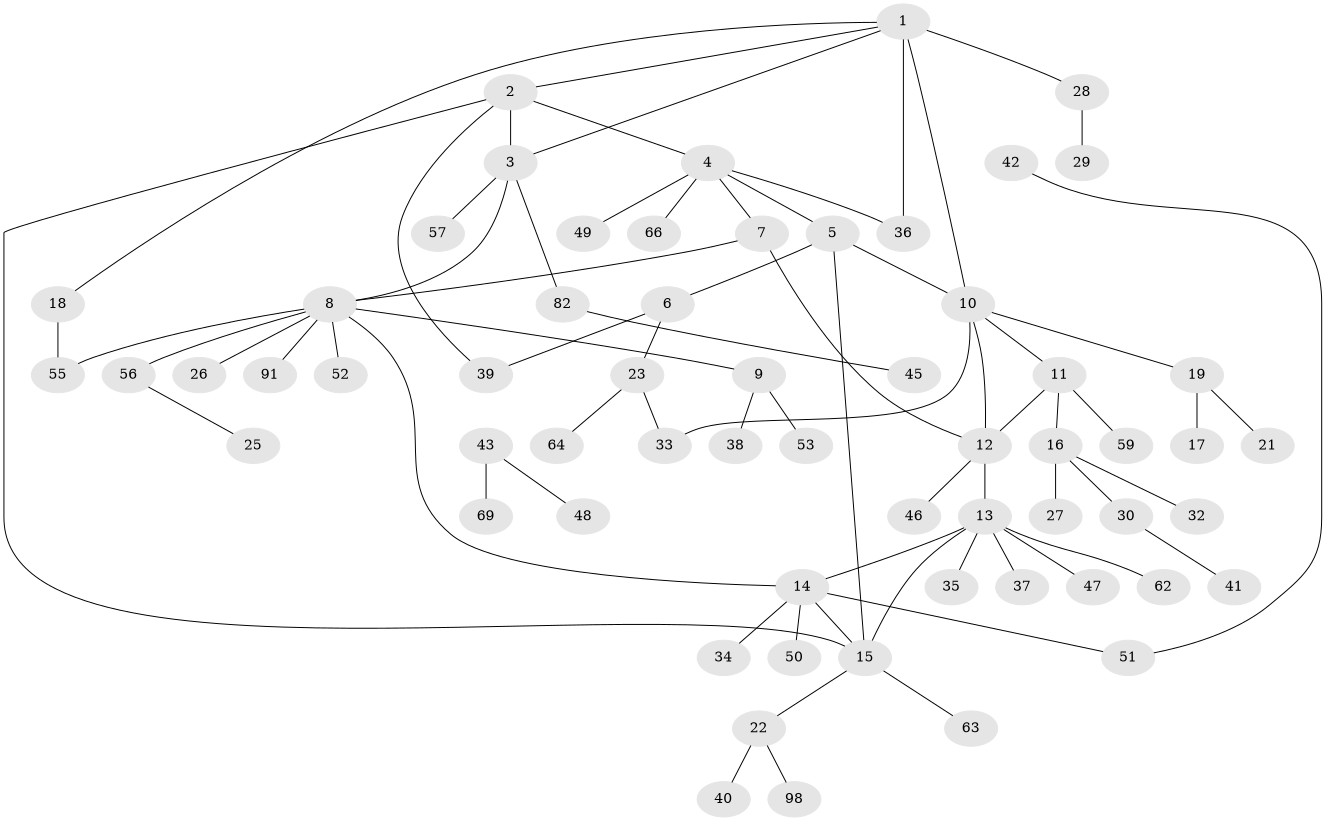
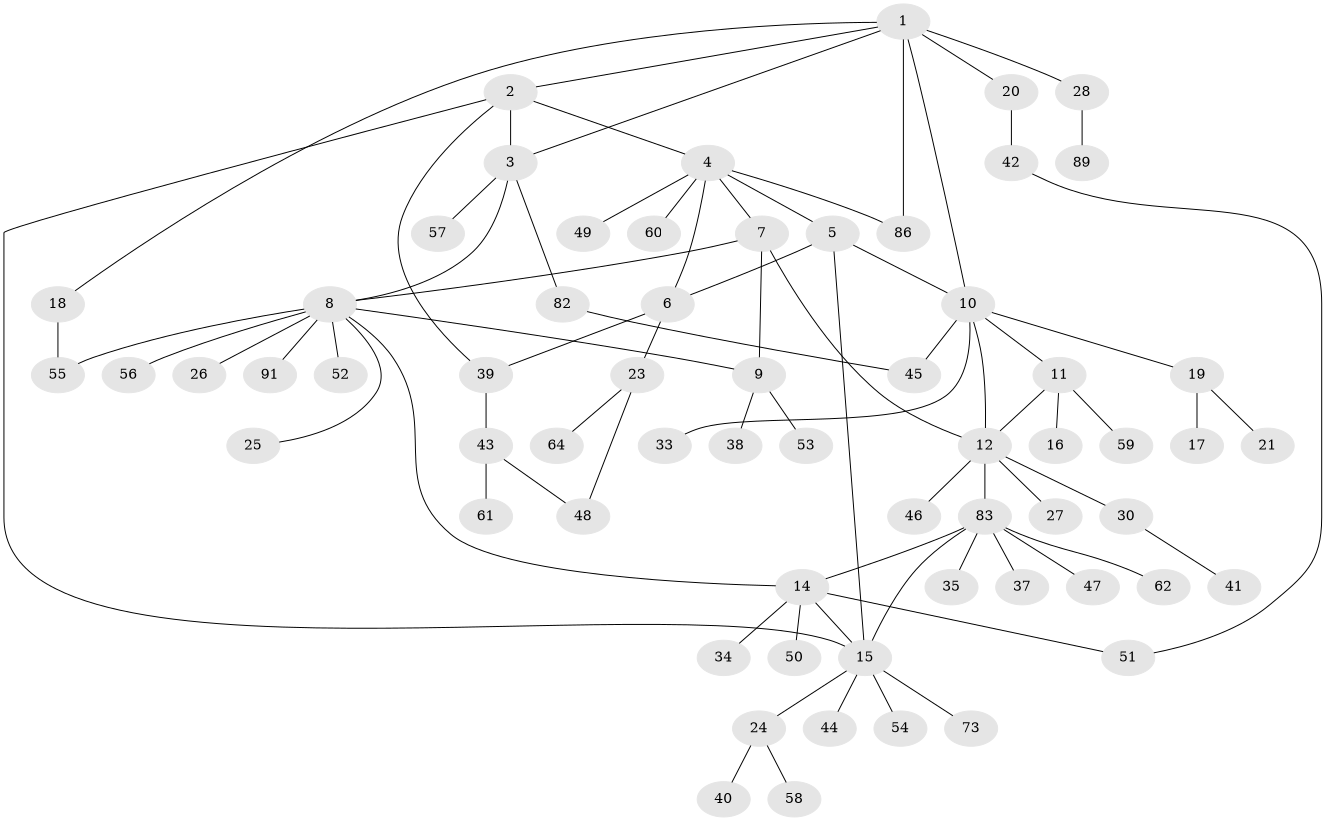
none -> (1011, 92)
(1082, 163) -> (1082, 163)
(654, 234) -> (654, 234)
(903, 234) -> (903, 234)
none -> (694, 235)
none -> (761, 304)
none -> (941, 340)
(191, 410) -> (368, 402)
none -> (486, 411)
(651, 411) -> (610, 446)
(1056, 481) -> (1020, 481)
(1091, 481) -> (1056, 481)
(486, 517) -> (486, 517)
(985, 517) -> (985, 517)
(1197, 517) -> none
(759, 729) -> (759, 729)
none -> (830, 729)
none -> (900, 729)
(971, 729) -> (971, 729)
(794, 799) -> (794, 799)
